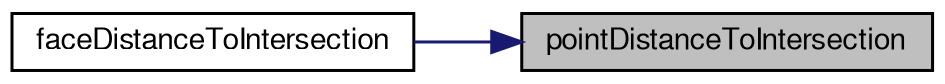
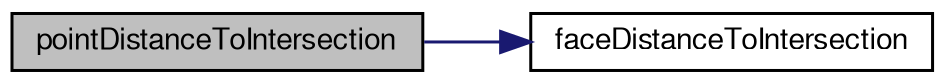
(453, 42) -> (462, 42)
